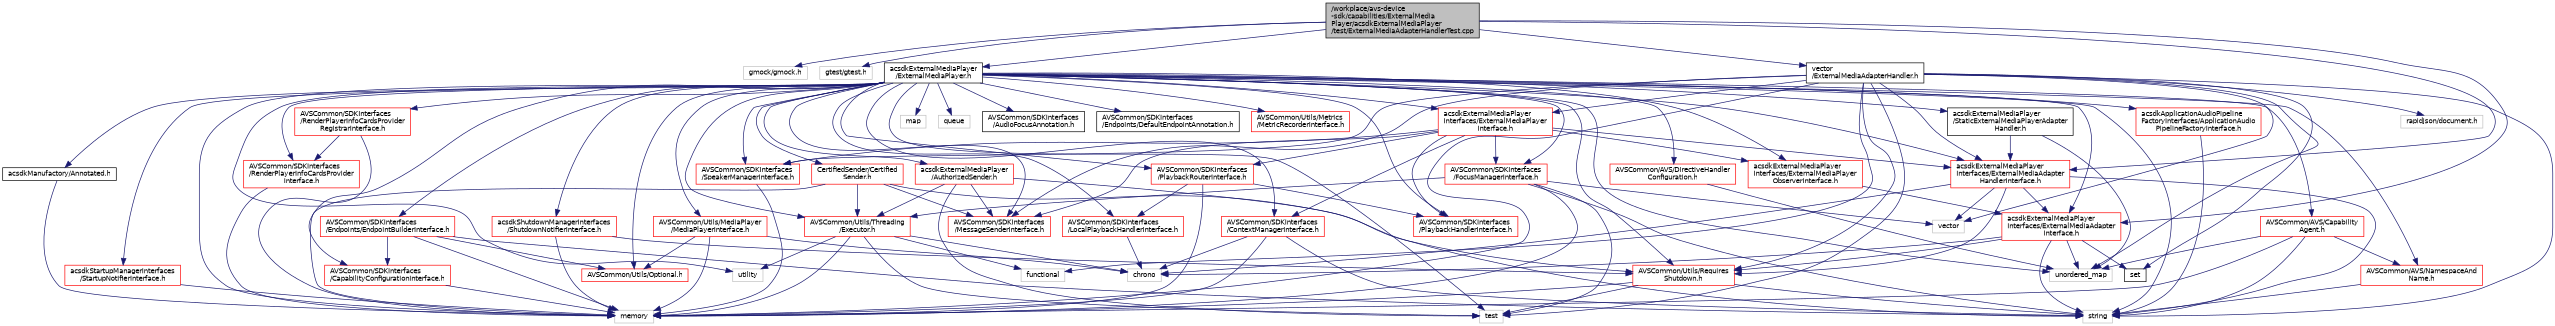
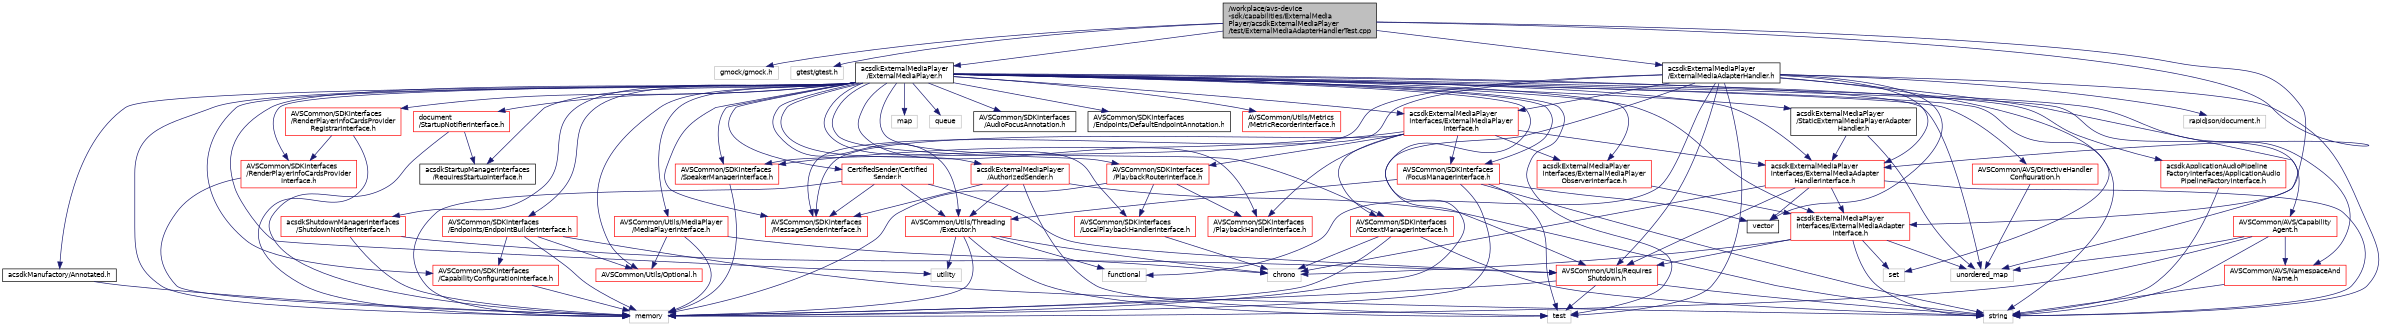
(1865, 73) -> (1721, 73)
none -> (478, 174)
(1948, 227) -> (1763, 227)
(123, 275) -> (461, 122)
(2135, 275) -> (1894, 275)
